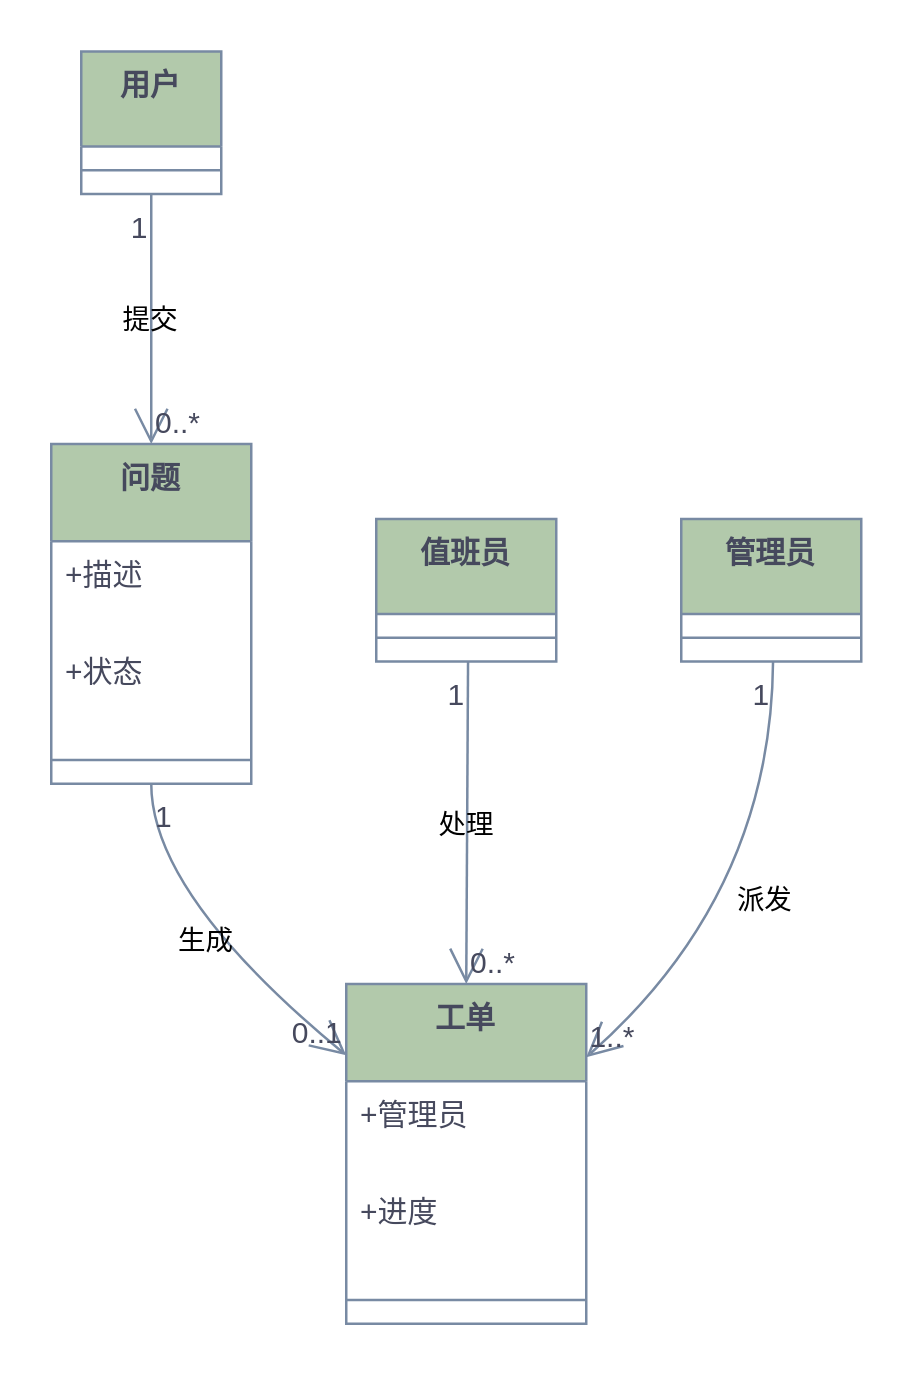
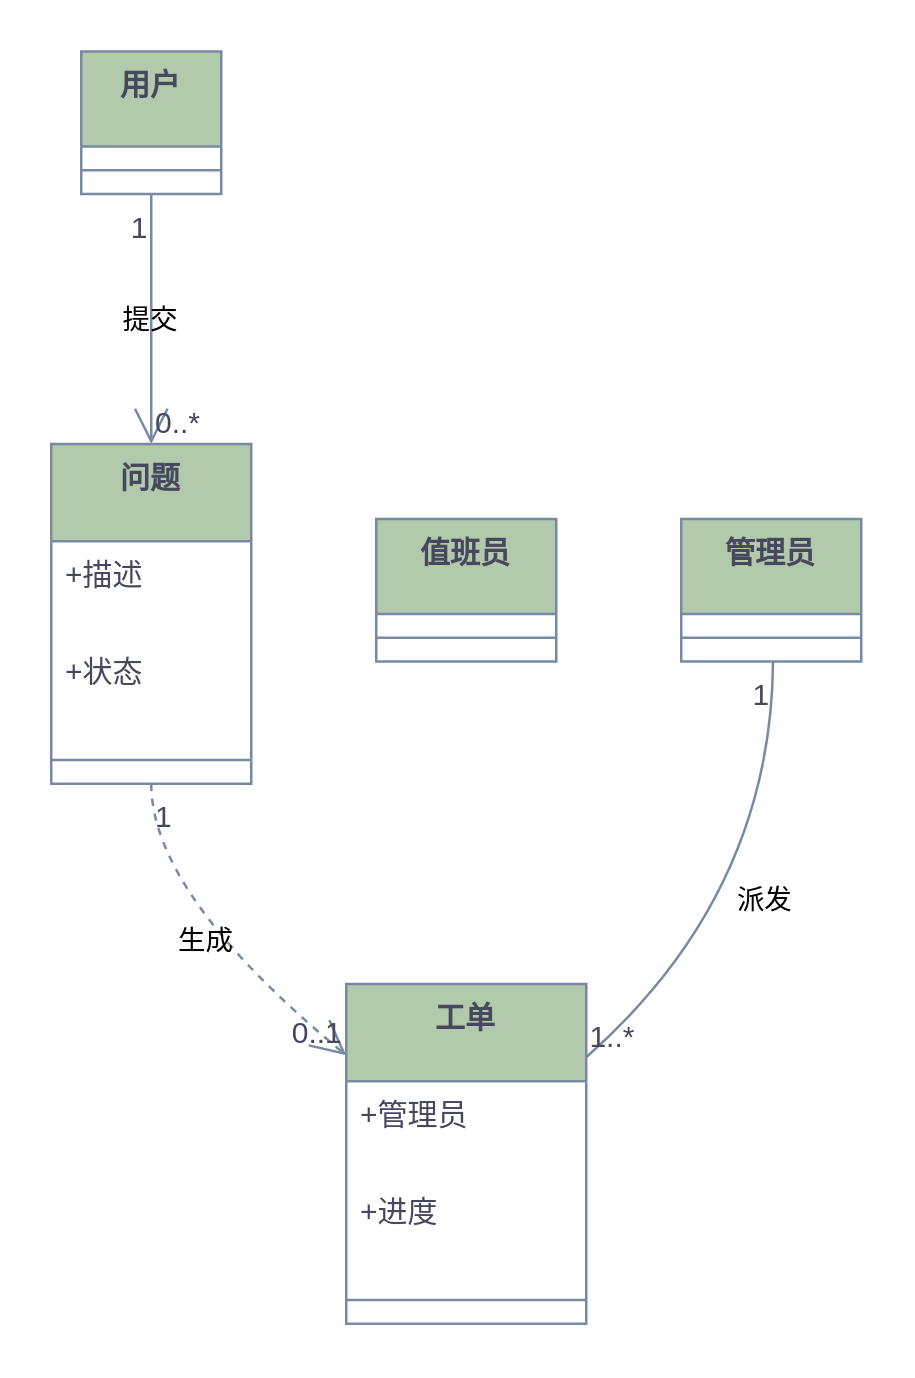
(467, 823) -> none
(221, 934) -> (221, 934)
(593, 1051) -> (591, 1052)
